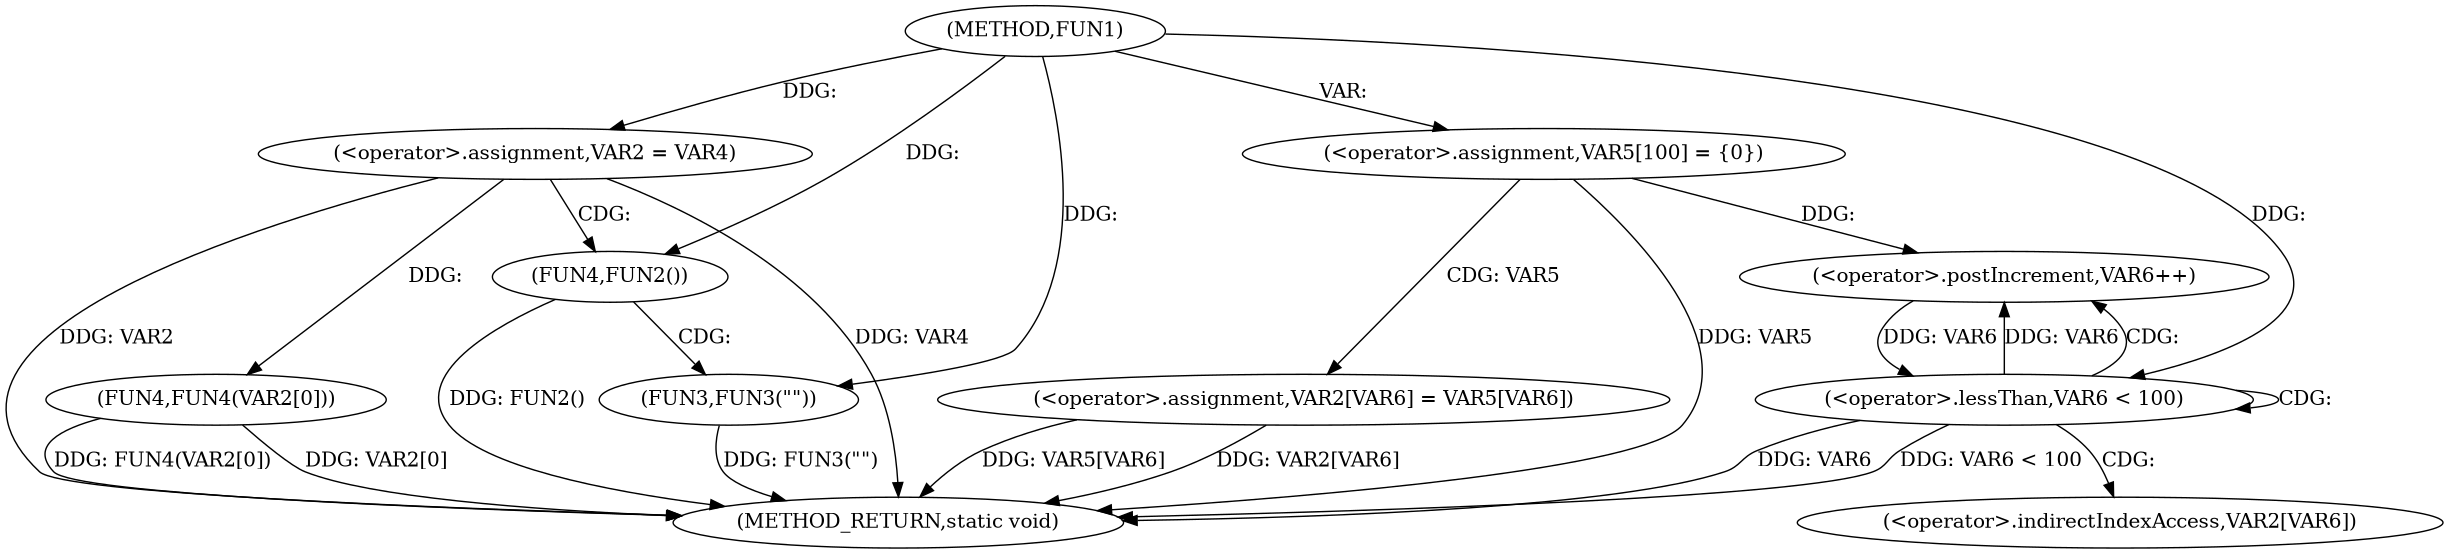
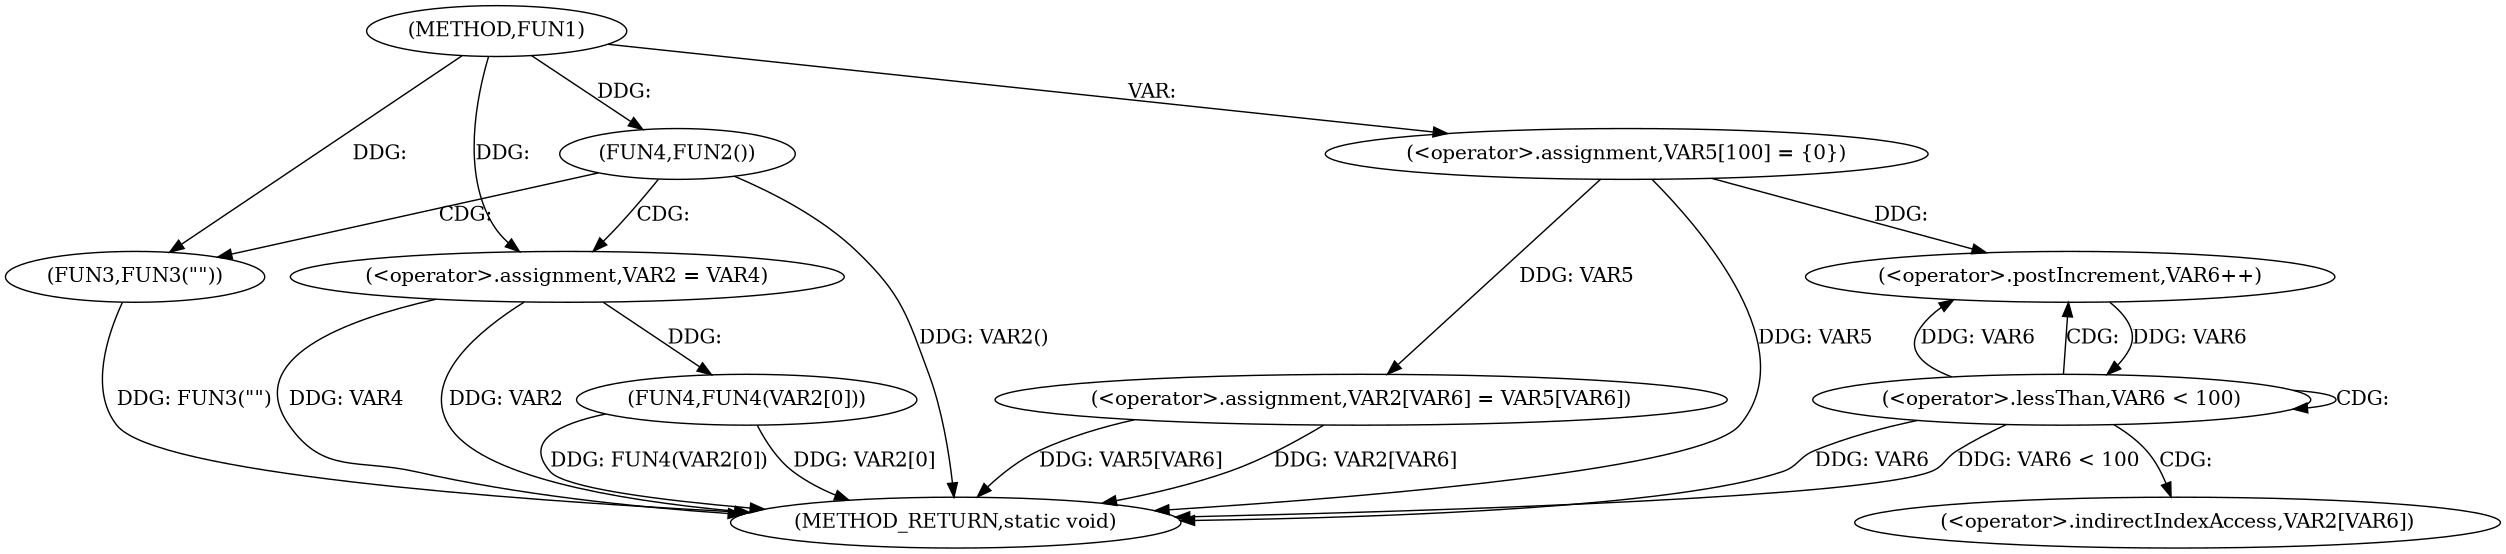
(1850, 90) -> none
(569, 210) -> (632, 211)
(1504, 277) -> (1577, 277)
(518, 400) -> (984, 338)
